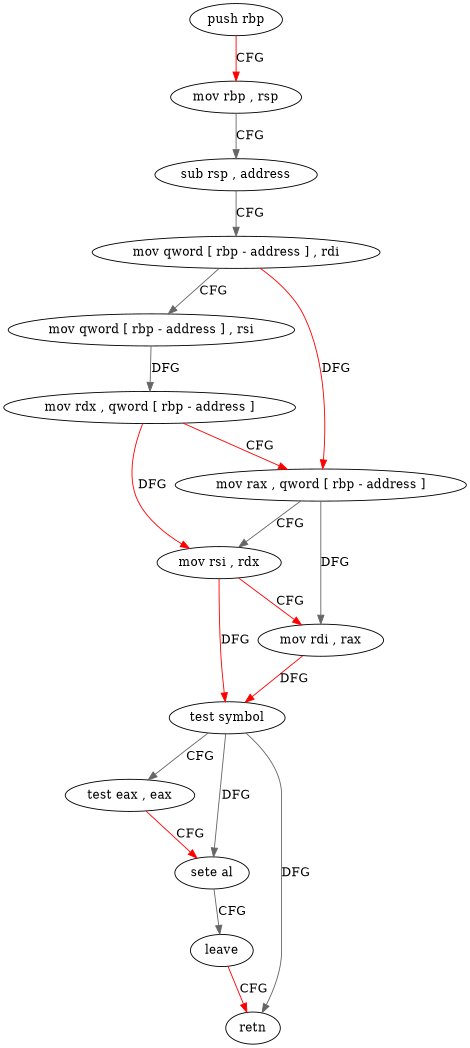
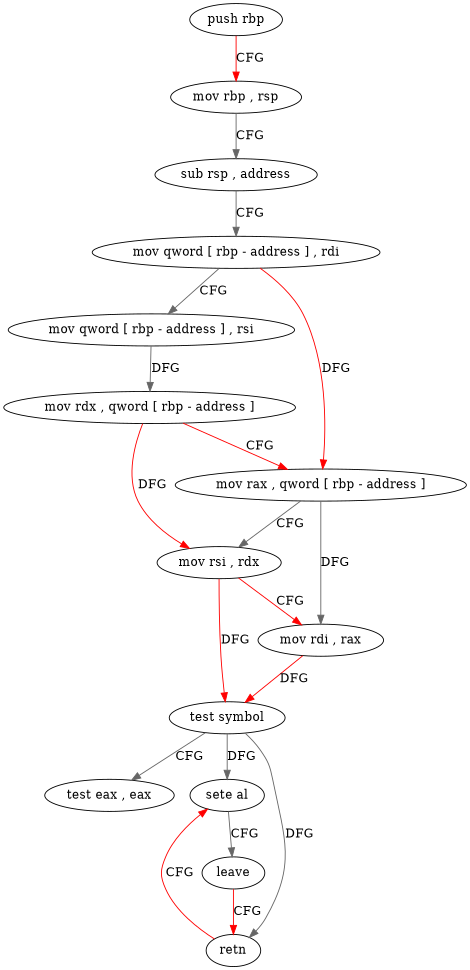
(168, 832) -> (163, 881)
